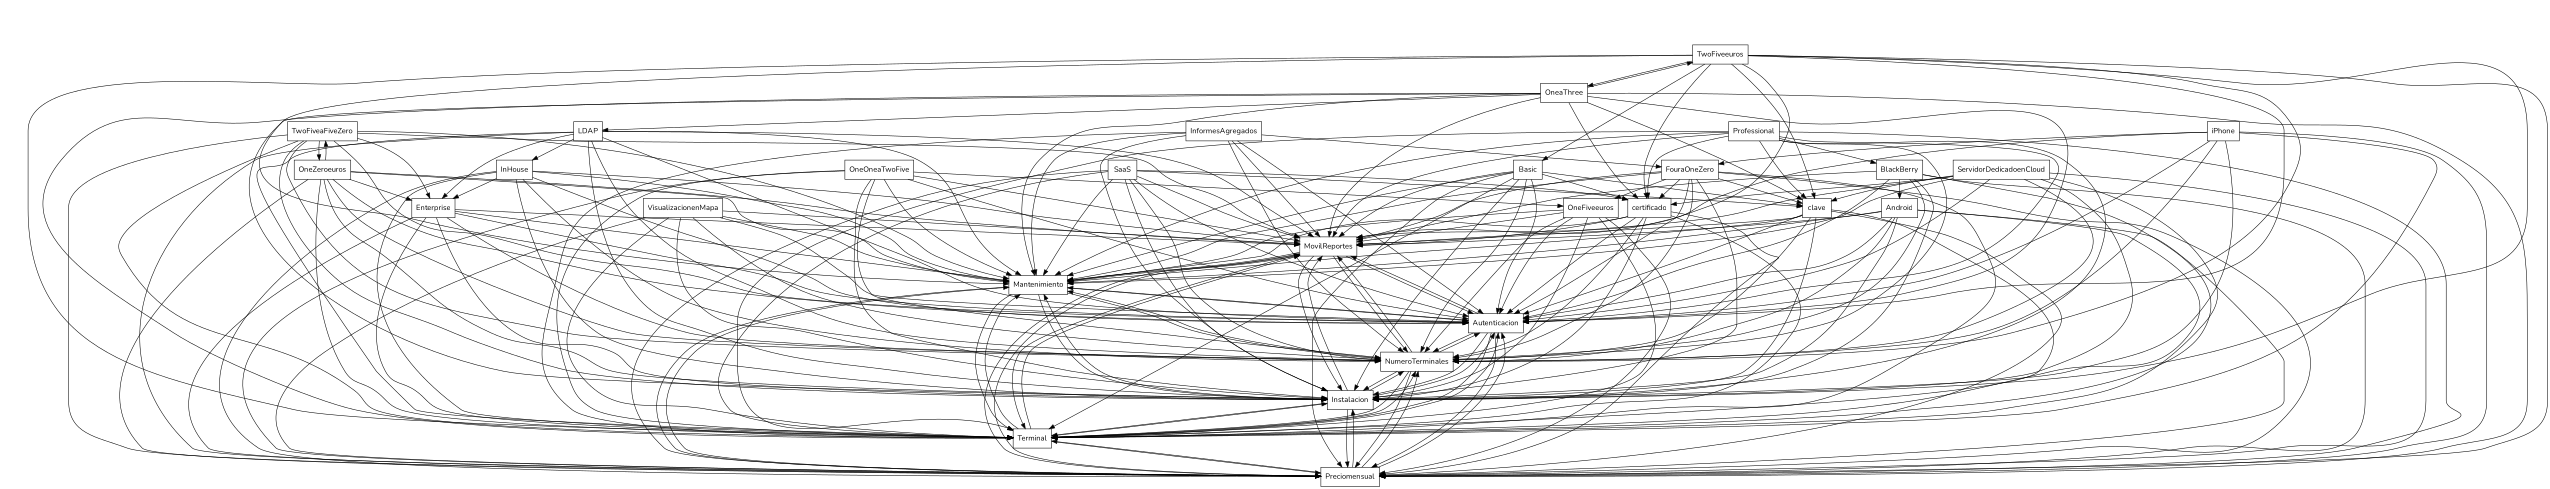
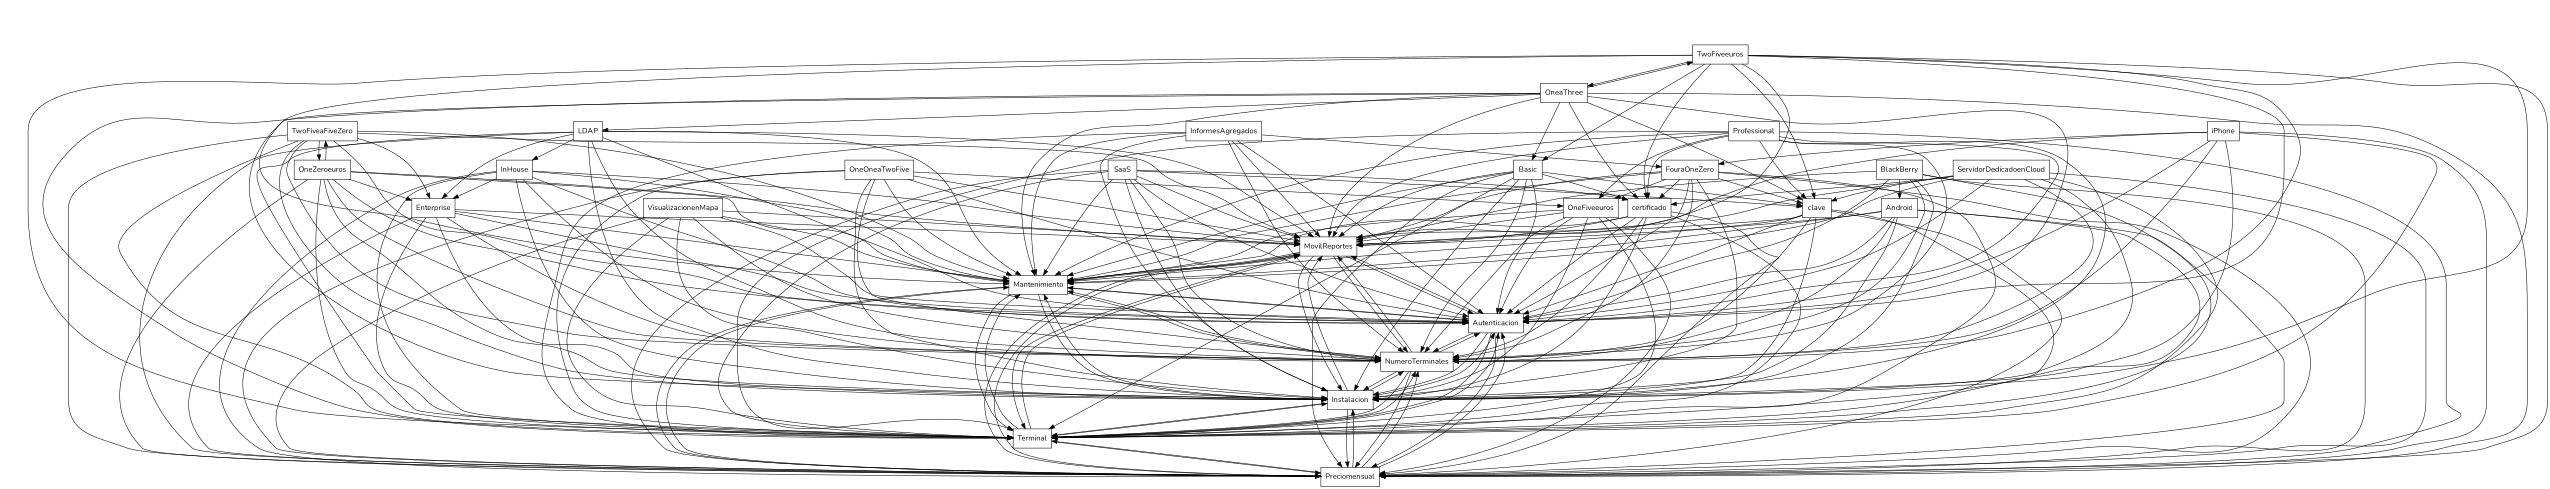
none -> (1547, 129)
(1823, 149) -> (1657, 155)
